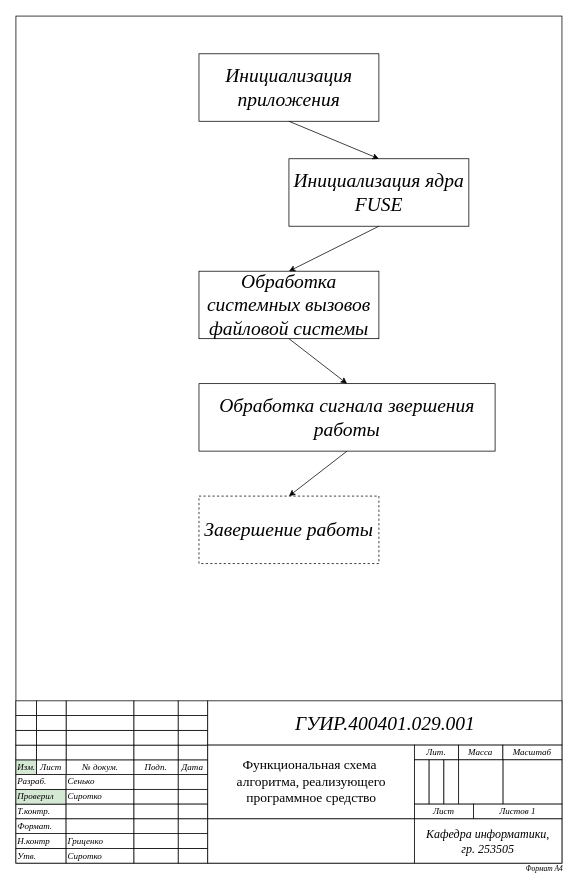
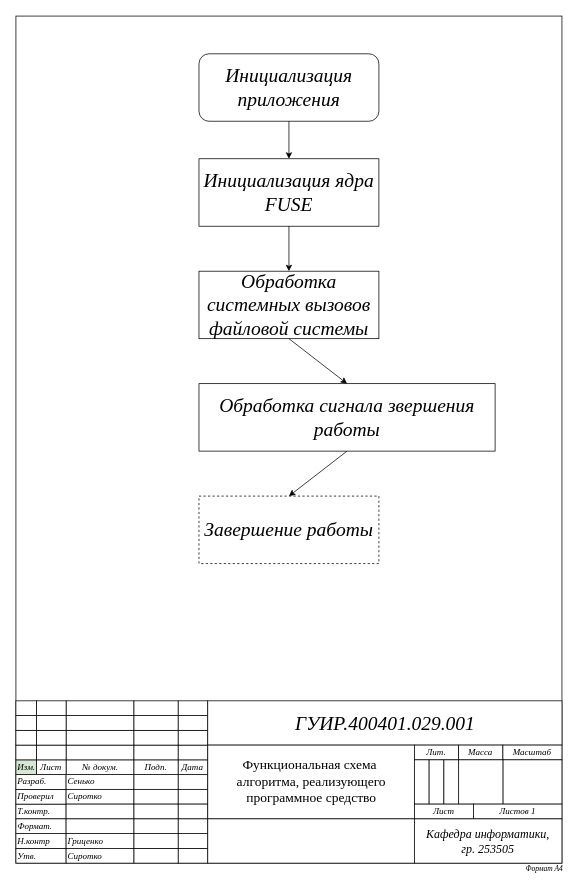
(289, 87) -> (289, 87)
(379, 192) -> (289, 192)
(41, 797) -> (41, 797)
